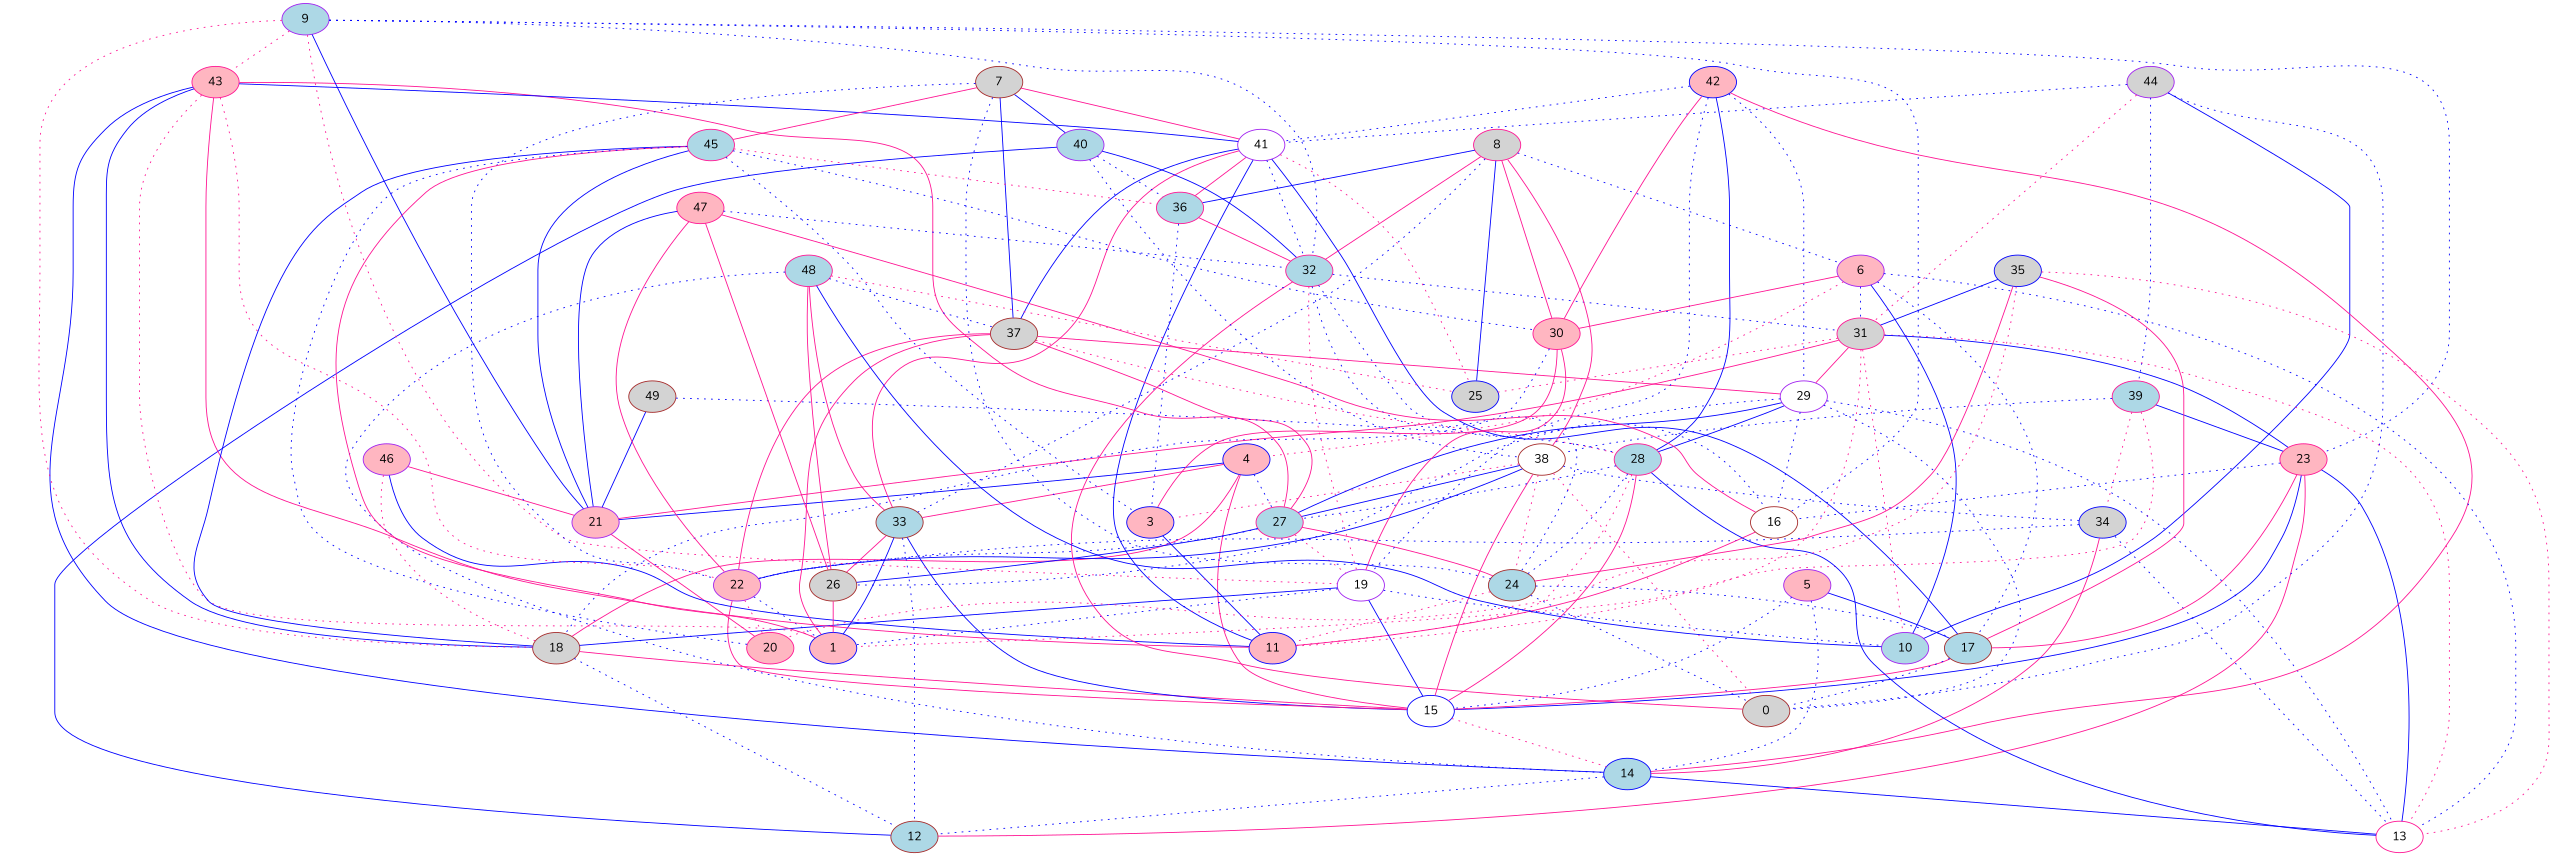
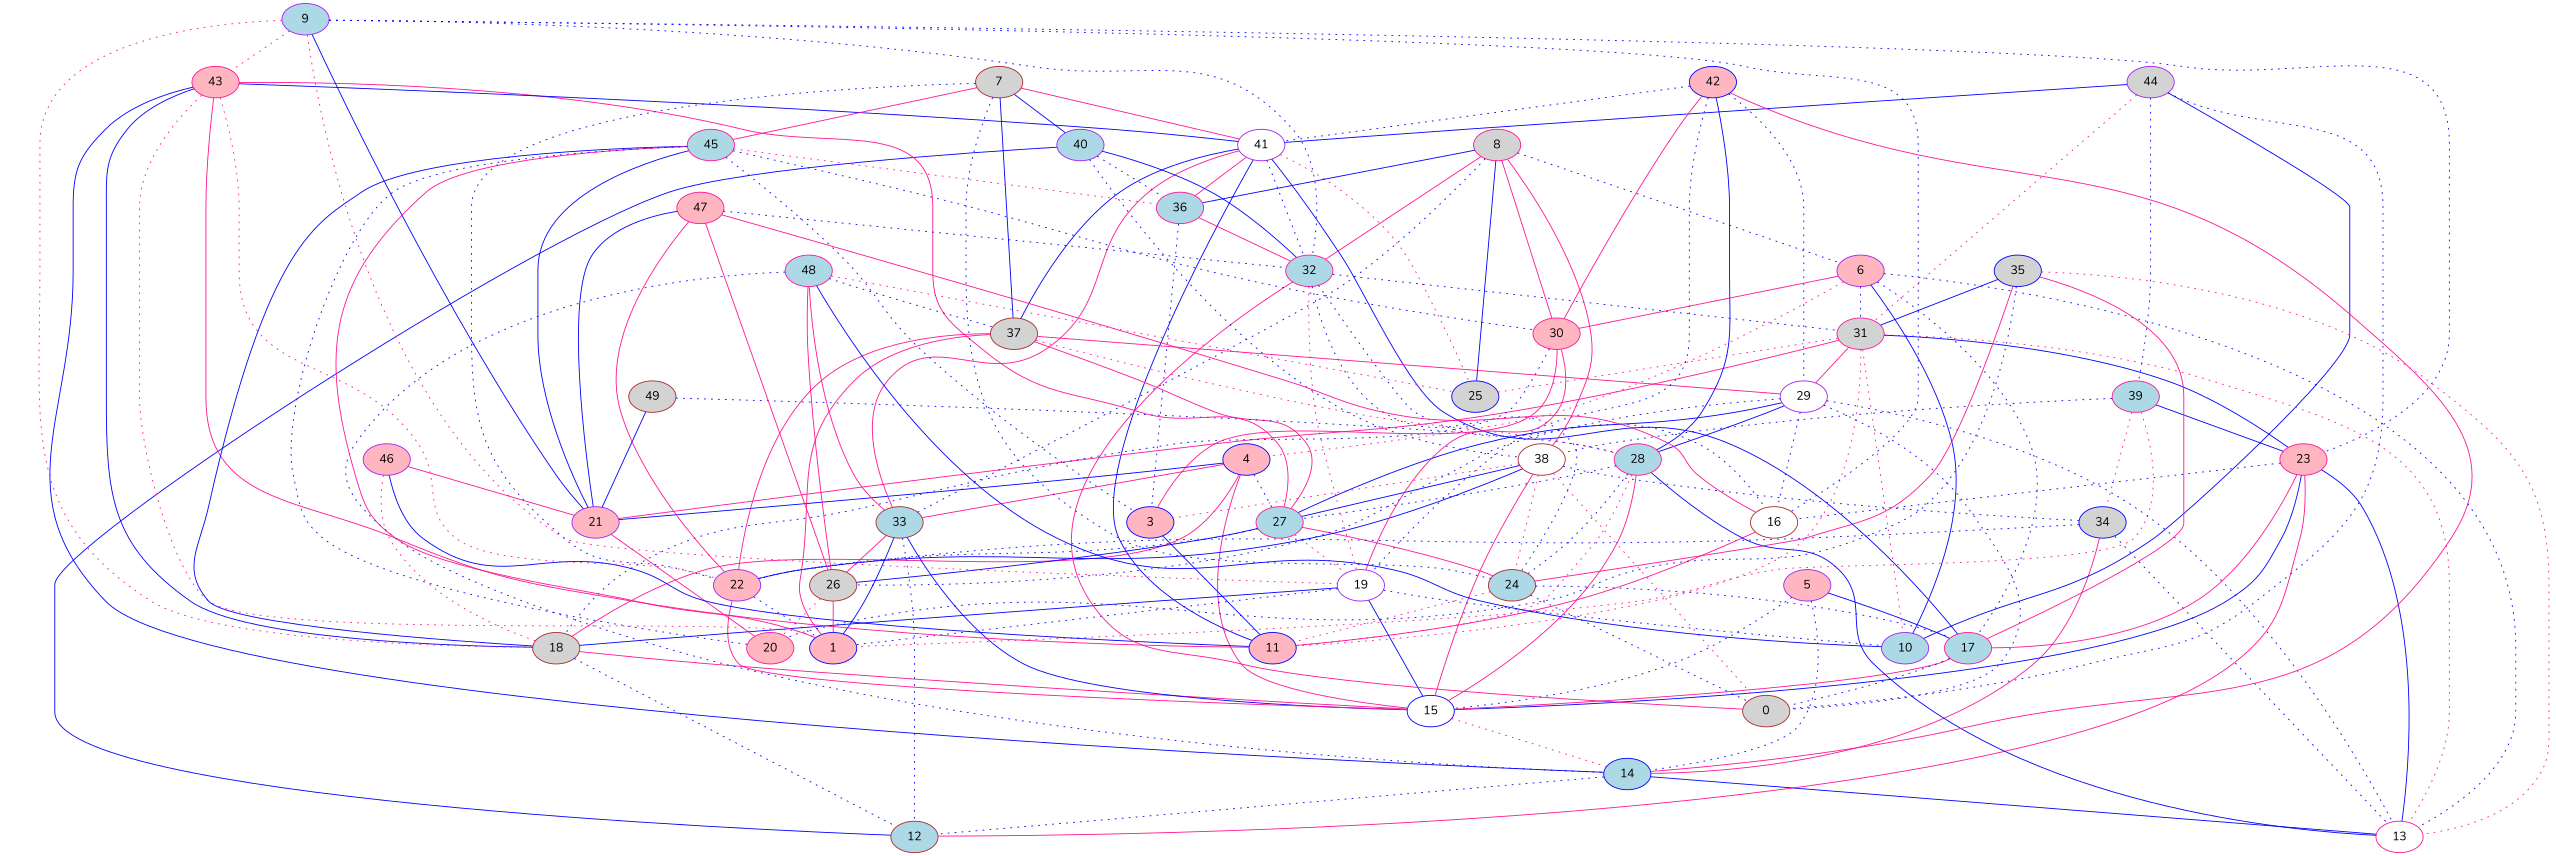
(1727, 111) -> (1727, 111)
(1553, 599) -> (1553, 599)
(754, 617) -> (811, 608)
(1968, 648) -> (1968, 648)
